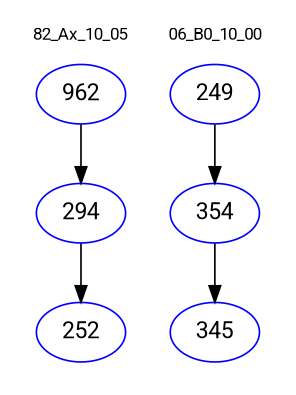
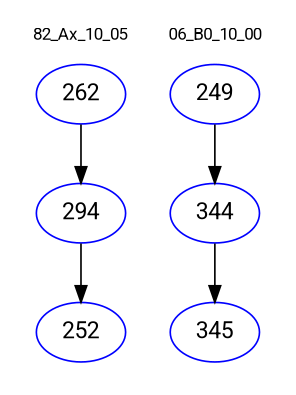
(81, 94) -> (81, 94)
(215, 213) -> (215, 213)
